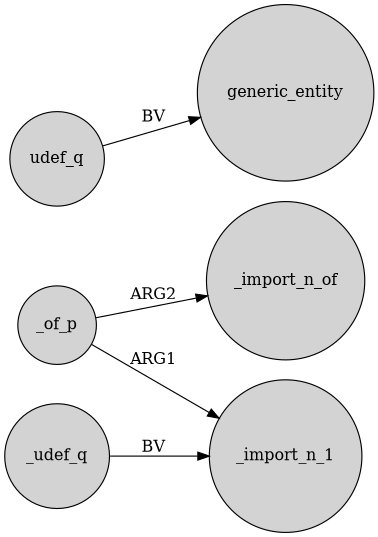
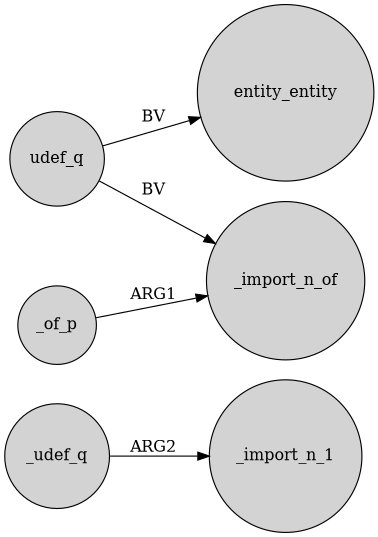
(286, 93) -> (286, 93)
none -> (152, 209)
(154, 295) -> (154, 295)
(150, 378) -> none
(154, 448) -> (154, 448)
